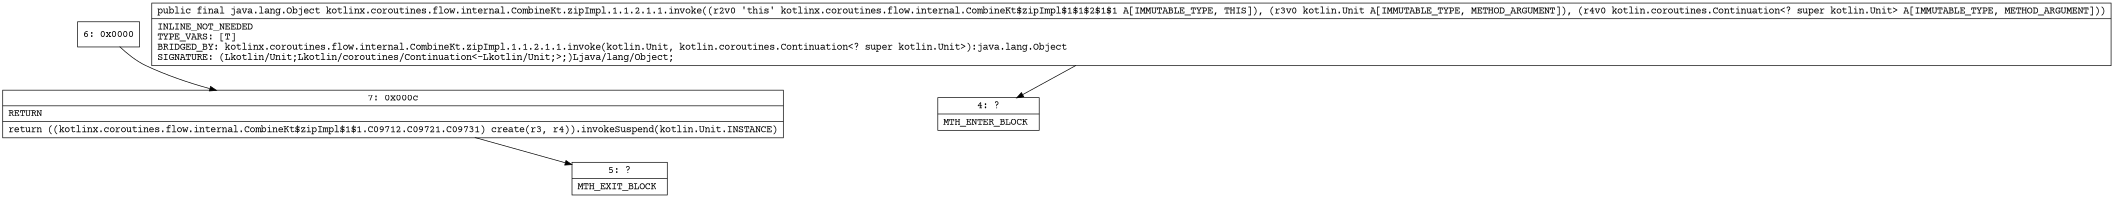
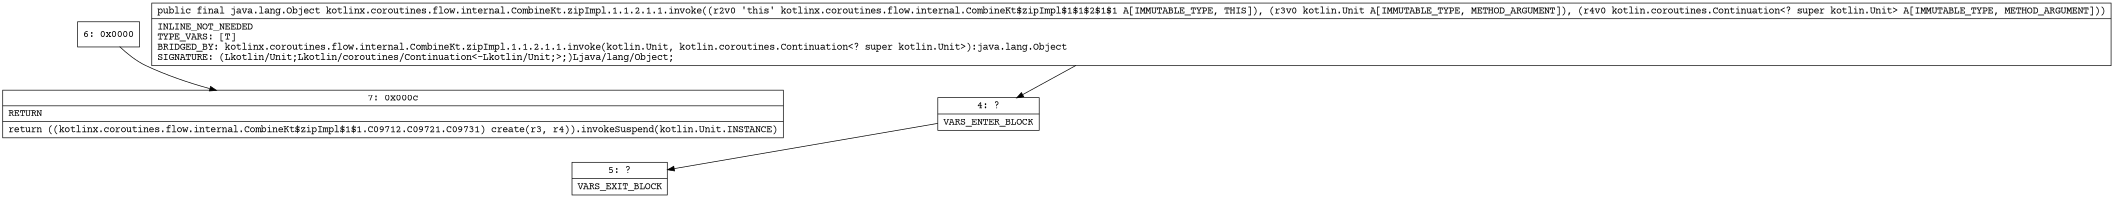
(985, 122) -> (989, 122)
(520, 150) -> (806, 146)
(617, 186) -> (620, 186)
